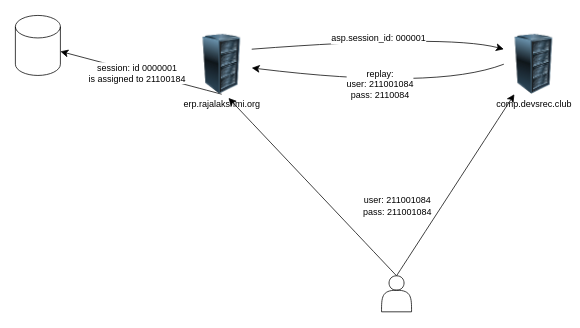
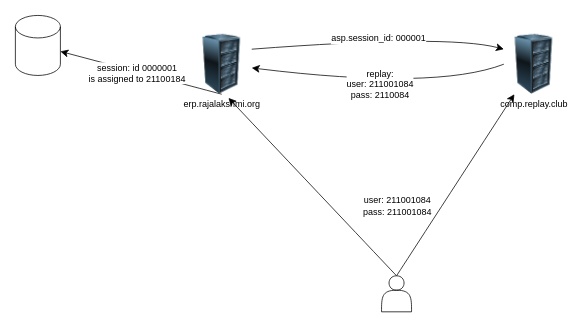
(534, 105) -> (534, 105)
